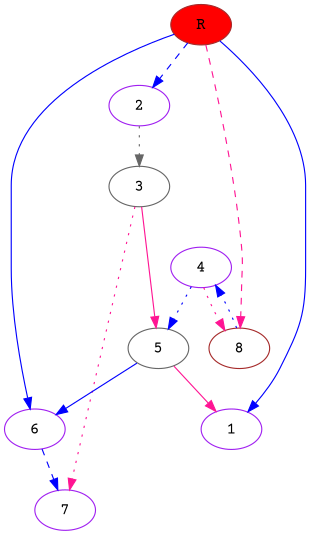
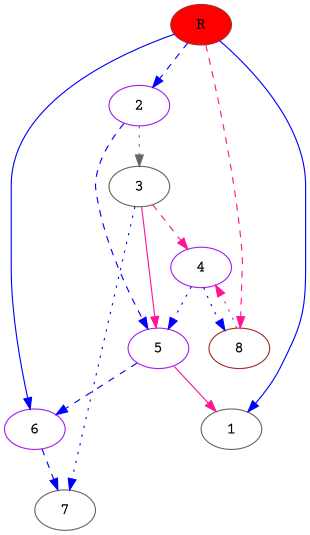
none -> (102, 221)
none -> (167, 223)
(211, 304) -> (211, 304)
(229, 311) -> (229, 311)
(104, 343) -> (104, 343)
(158, 348) -> (158, 348)
(101, 386) -> (101, 386)
(231, 429) -> (231, 429)
(65, 510) -> (65, 510)
